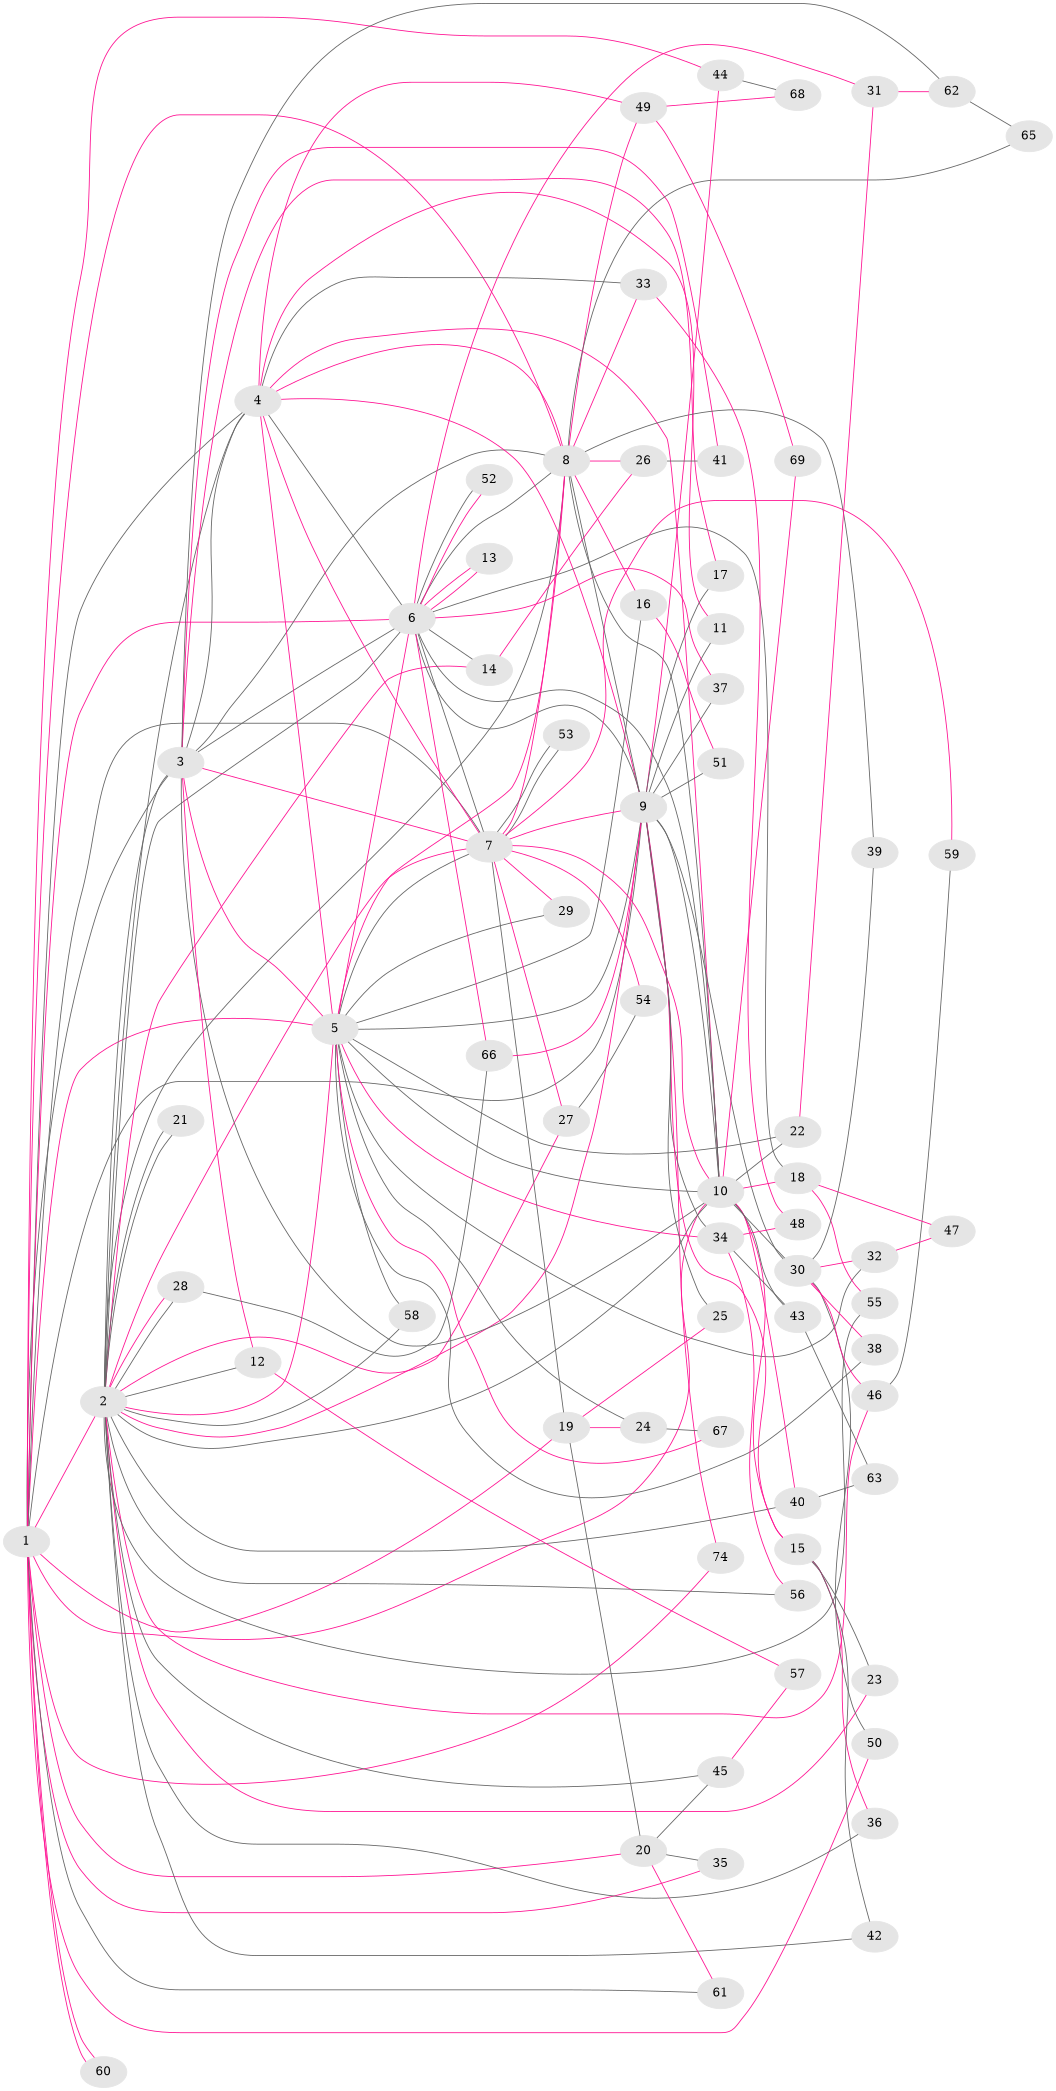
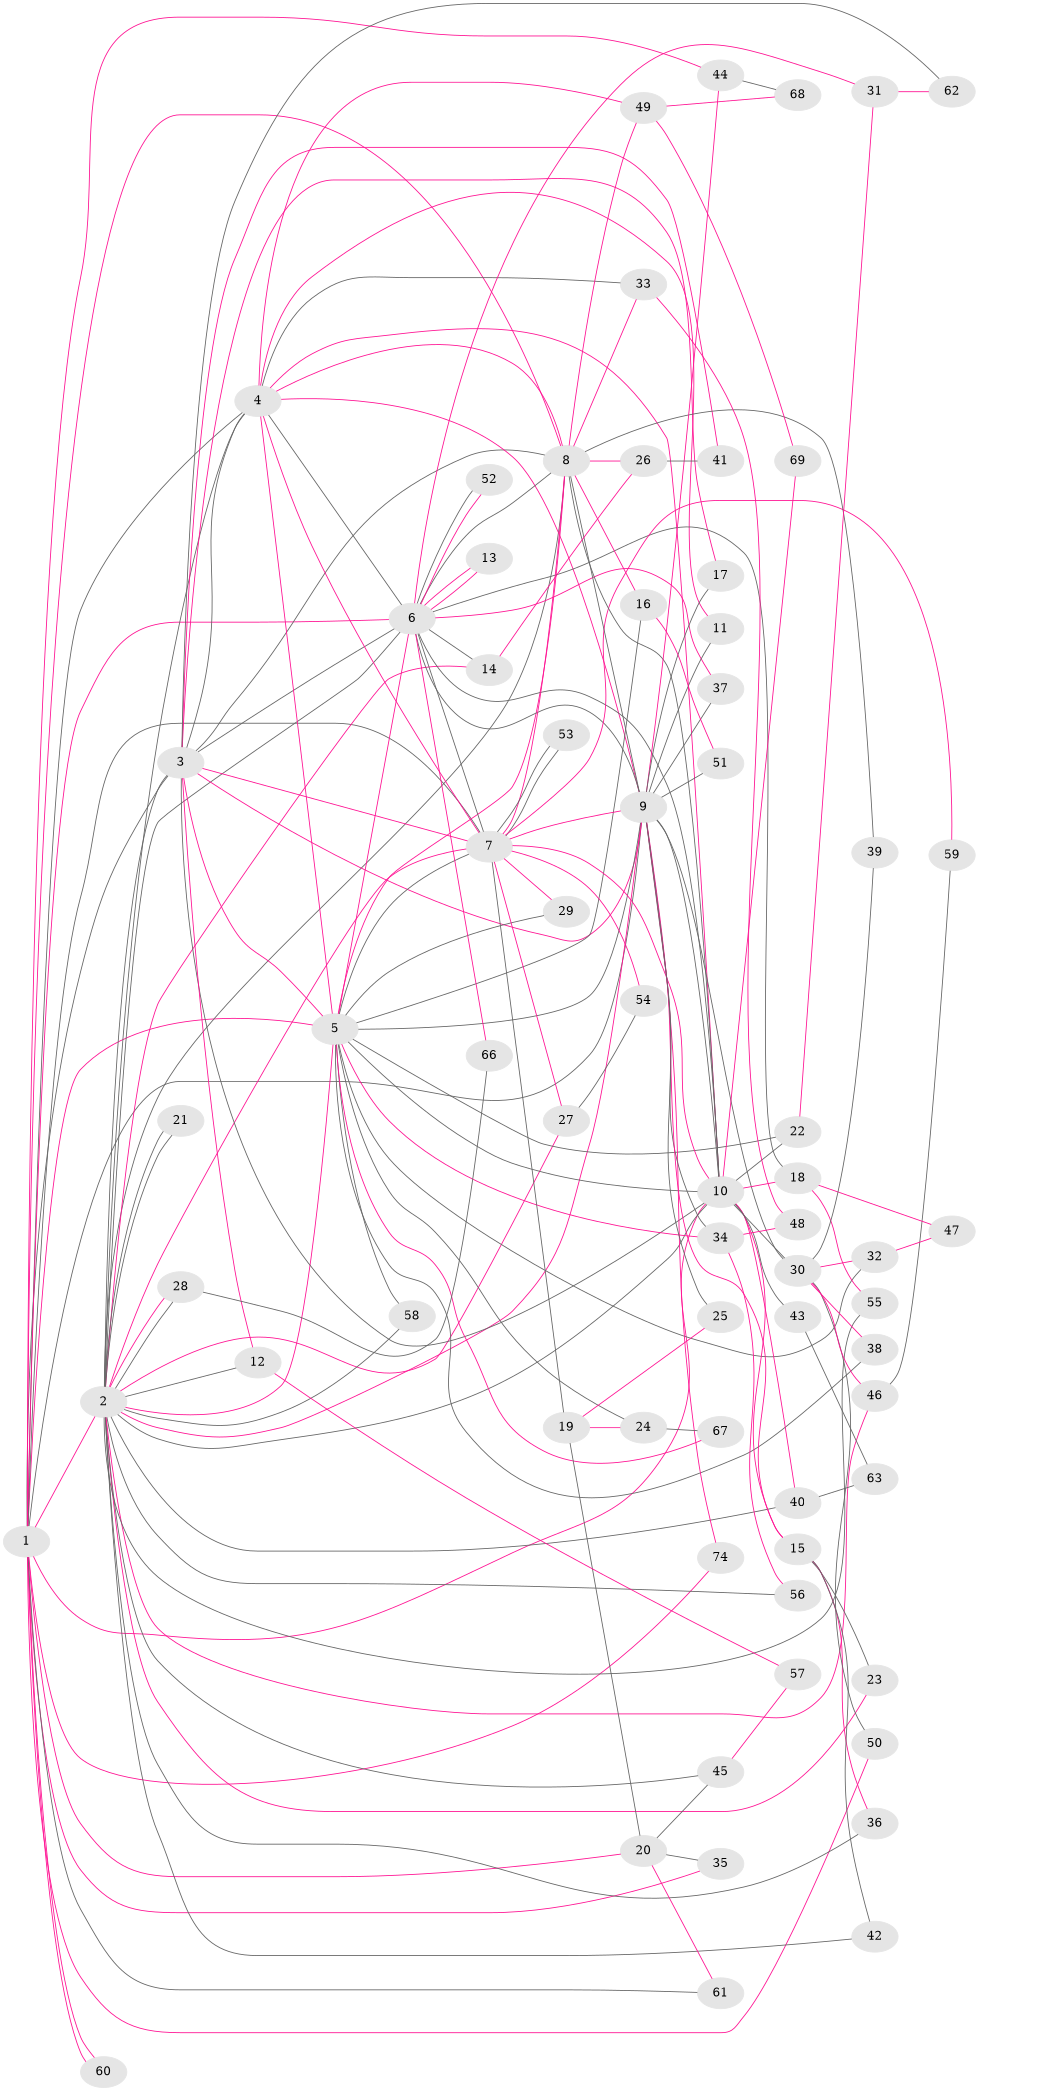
(1029, 136) -> none
(615, 969) -> (444, 904)
(752, 1270) -> none
(305, 1595) -> none
